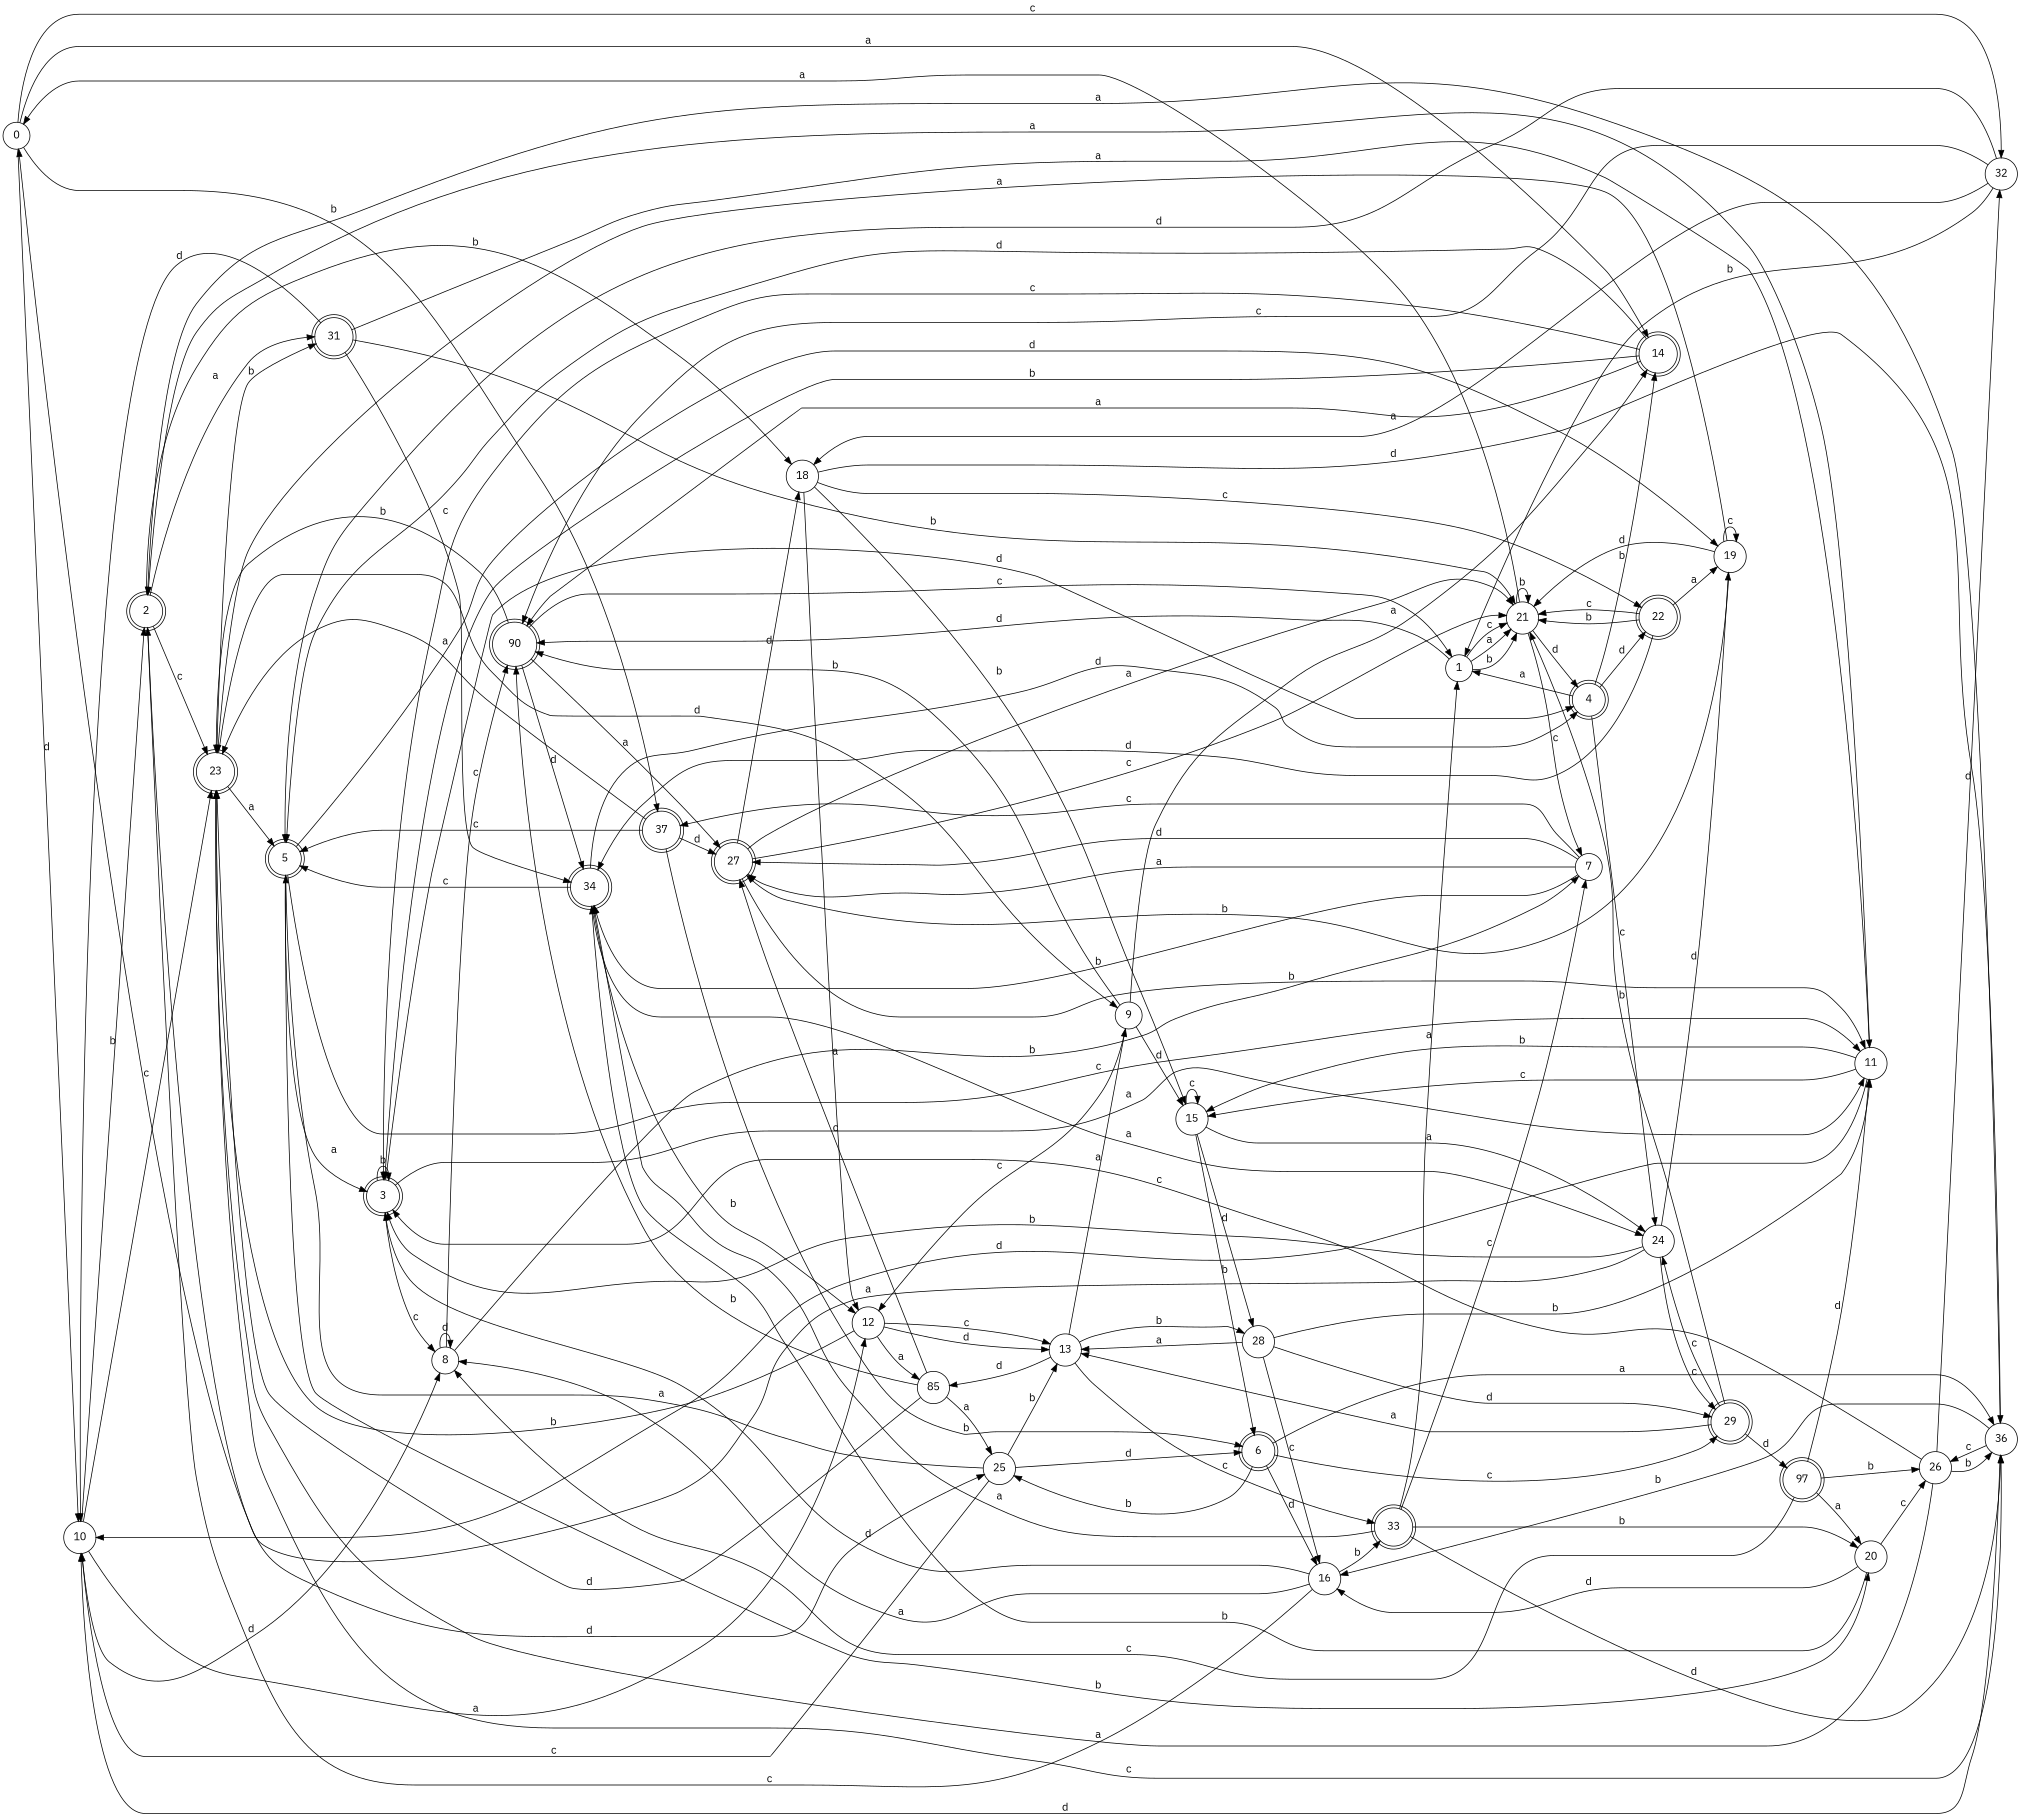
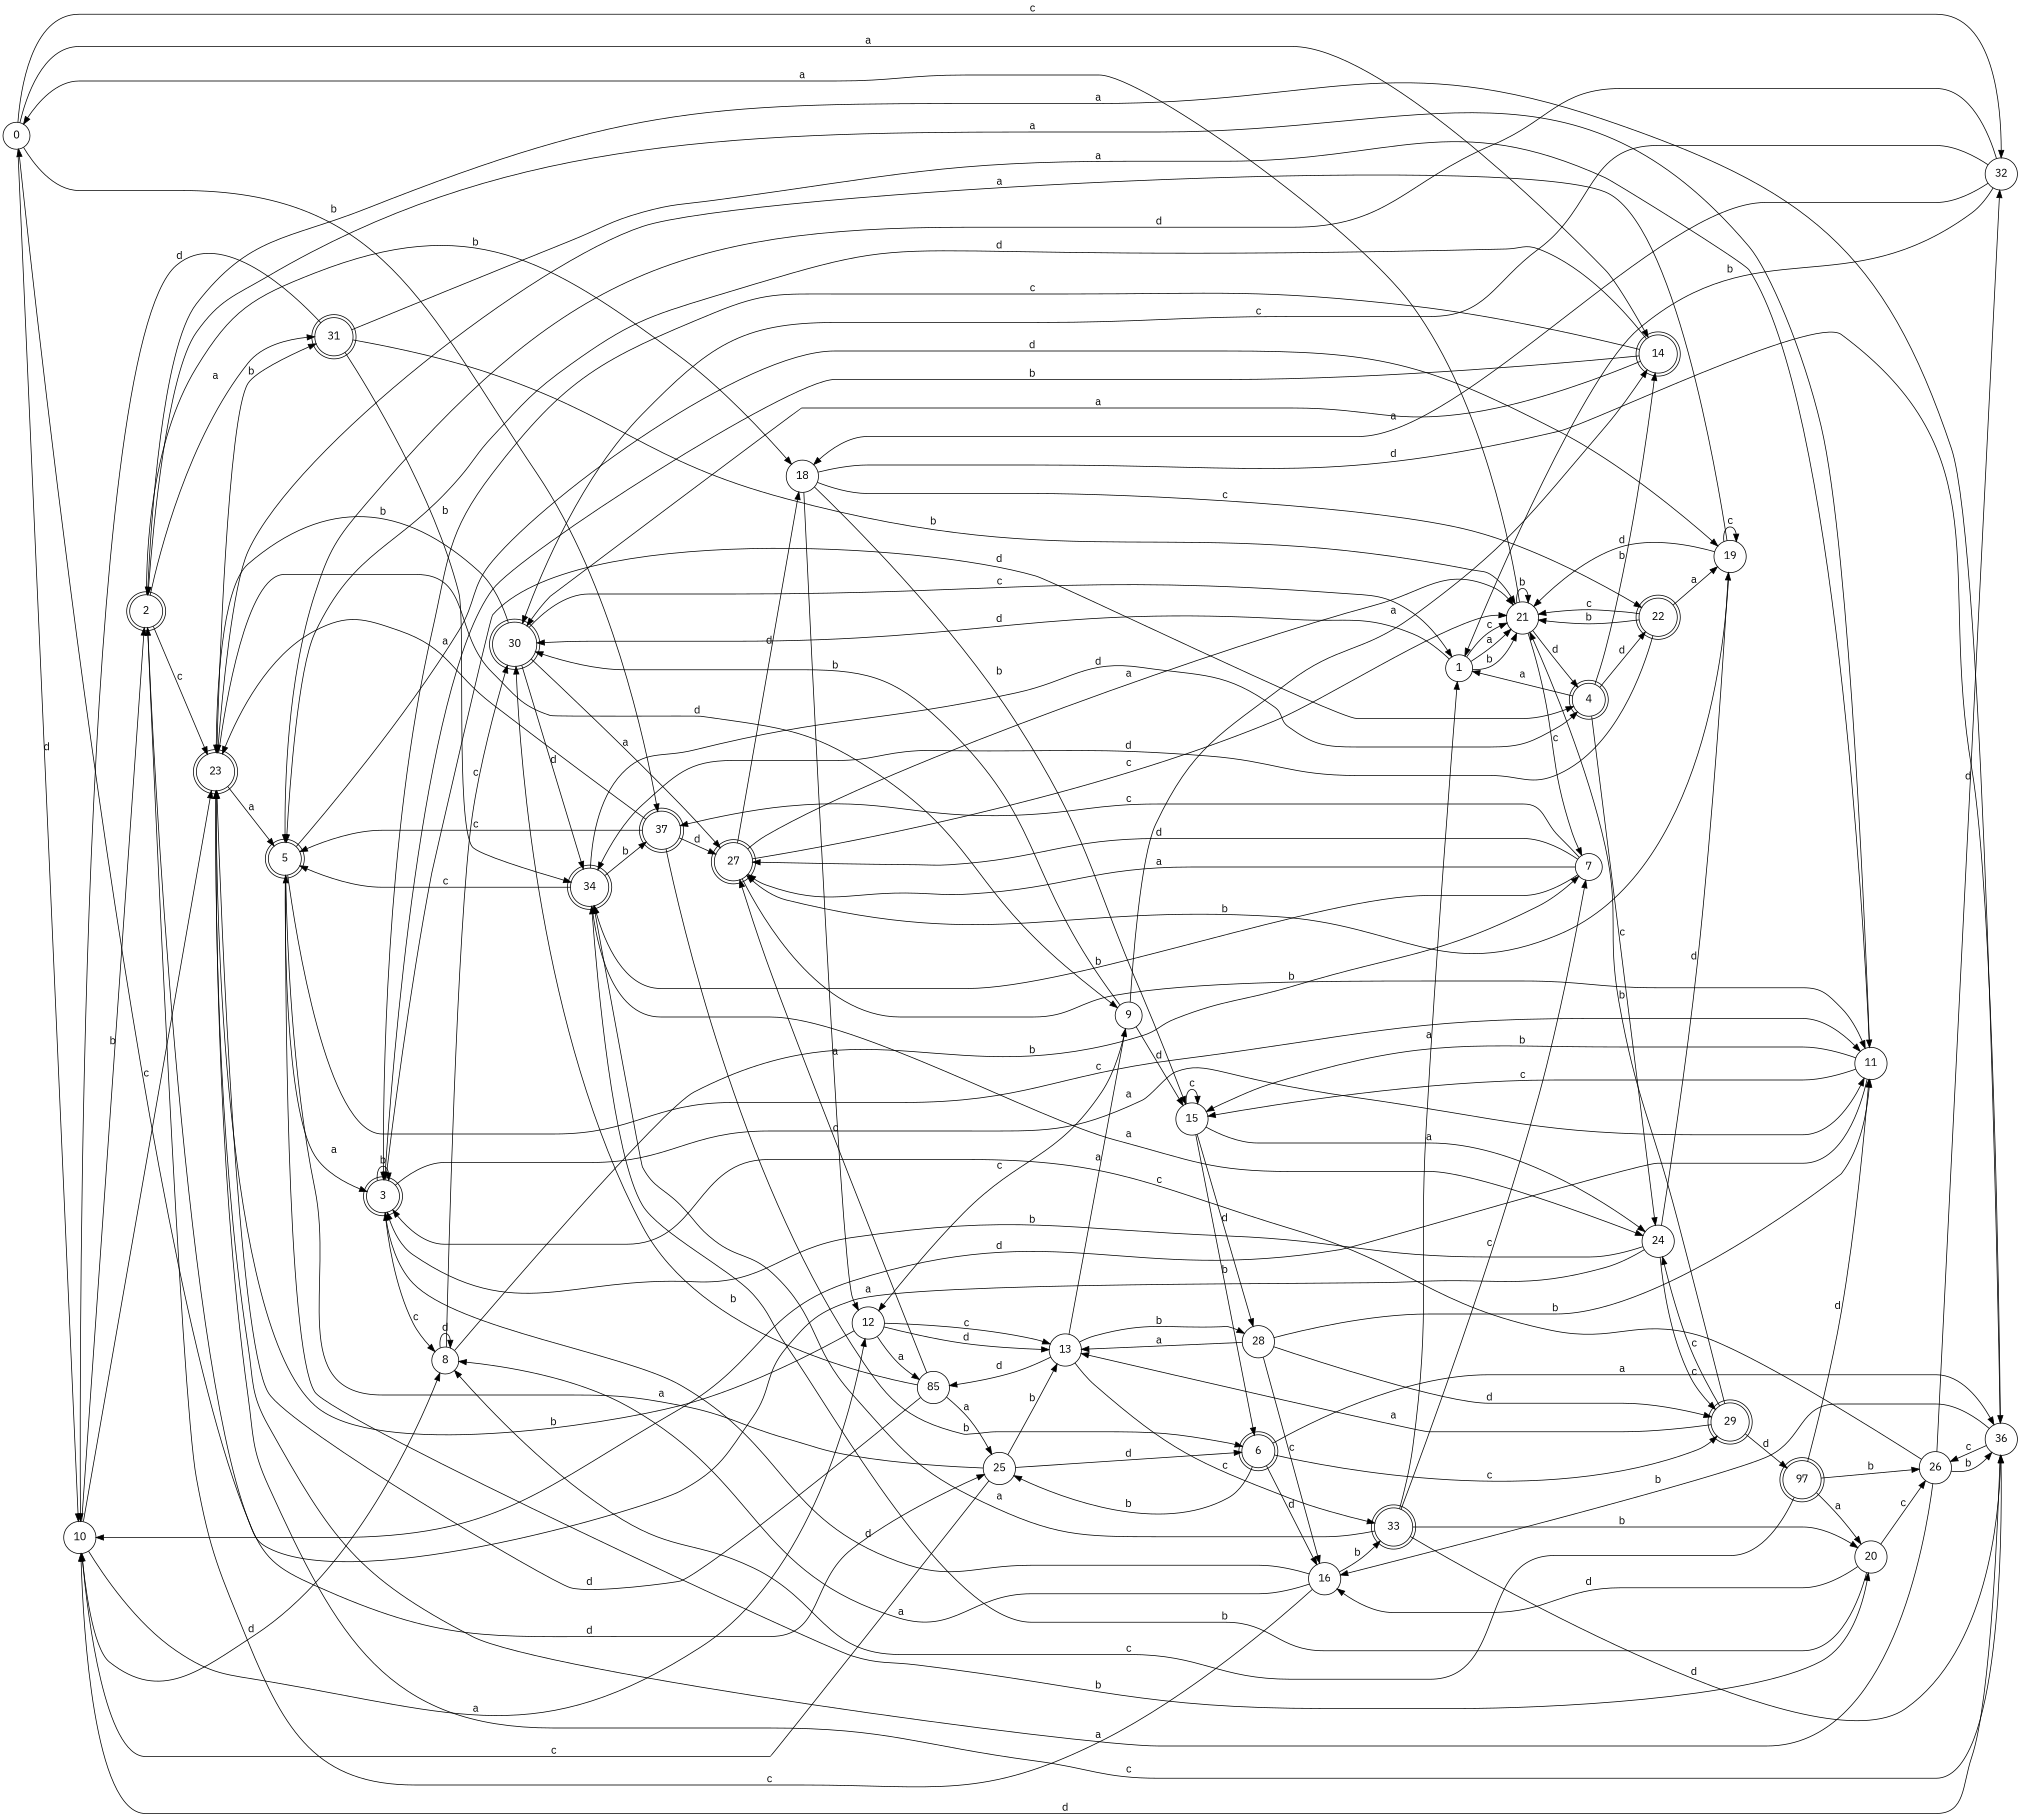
(445, 511) -> (445, 511)
(515, 644) -> (515, 644)
(669, 1142) -> (623, 861)
